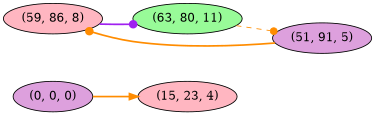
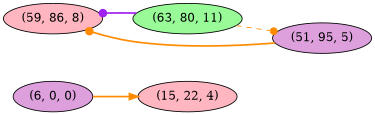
(115, 24) -> (121, 13)
(322, 38) -> (322, 38)
(53, 97) -> (53, 97)
(188, 97) -> (188, 97)
